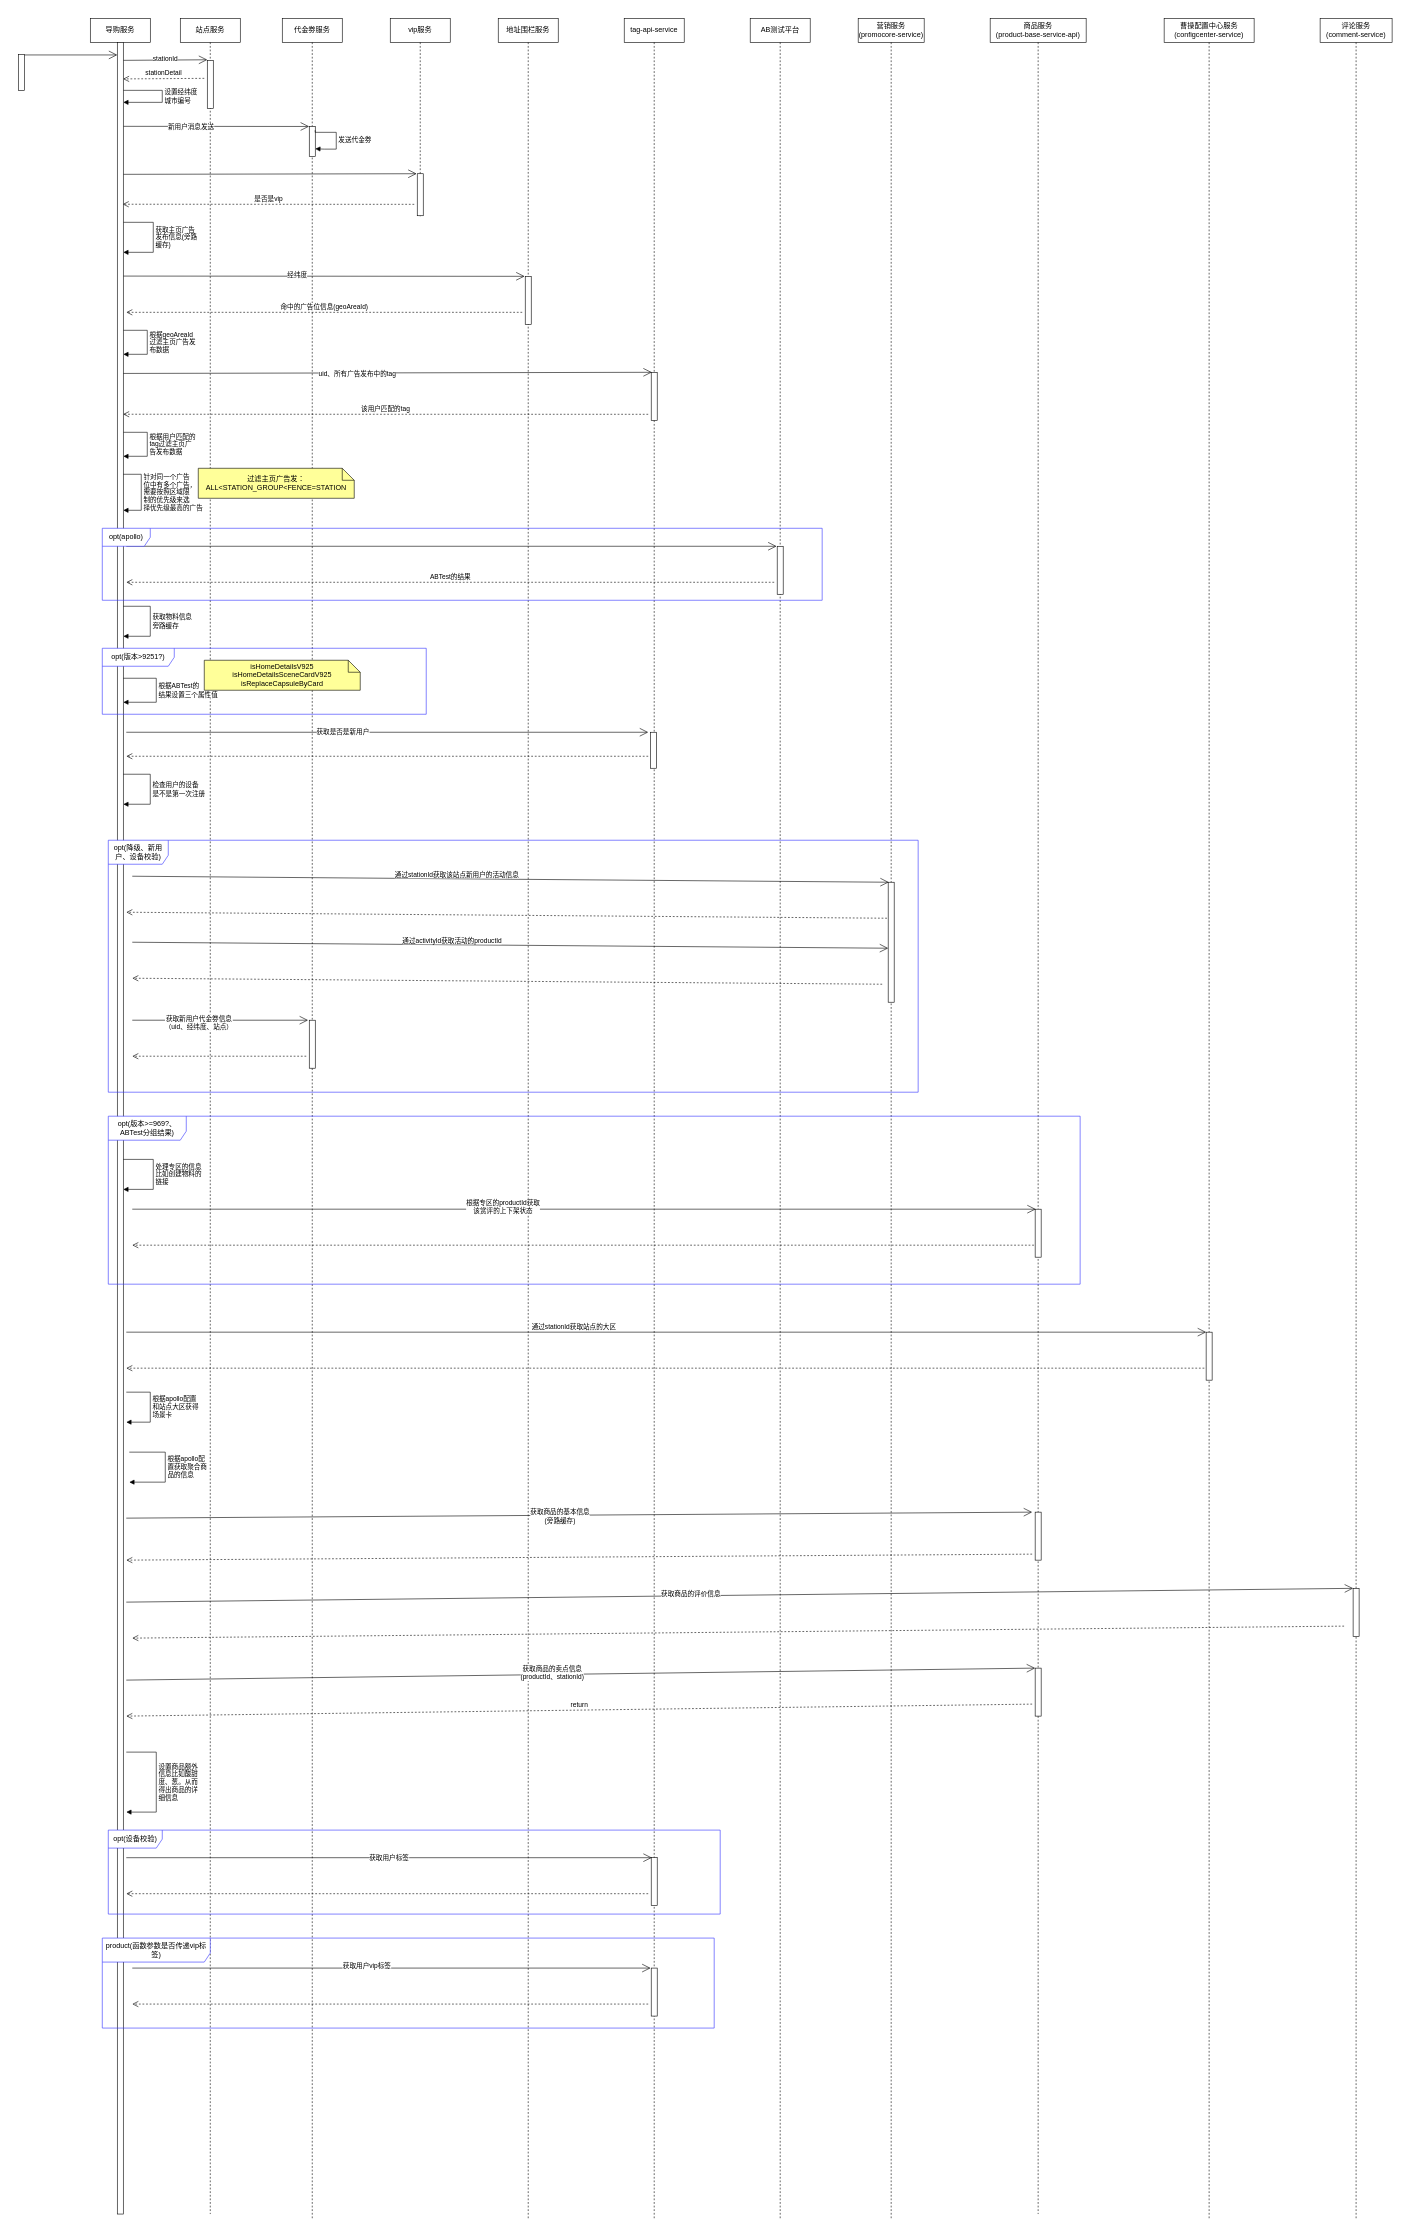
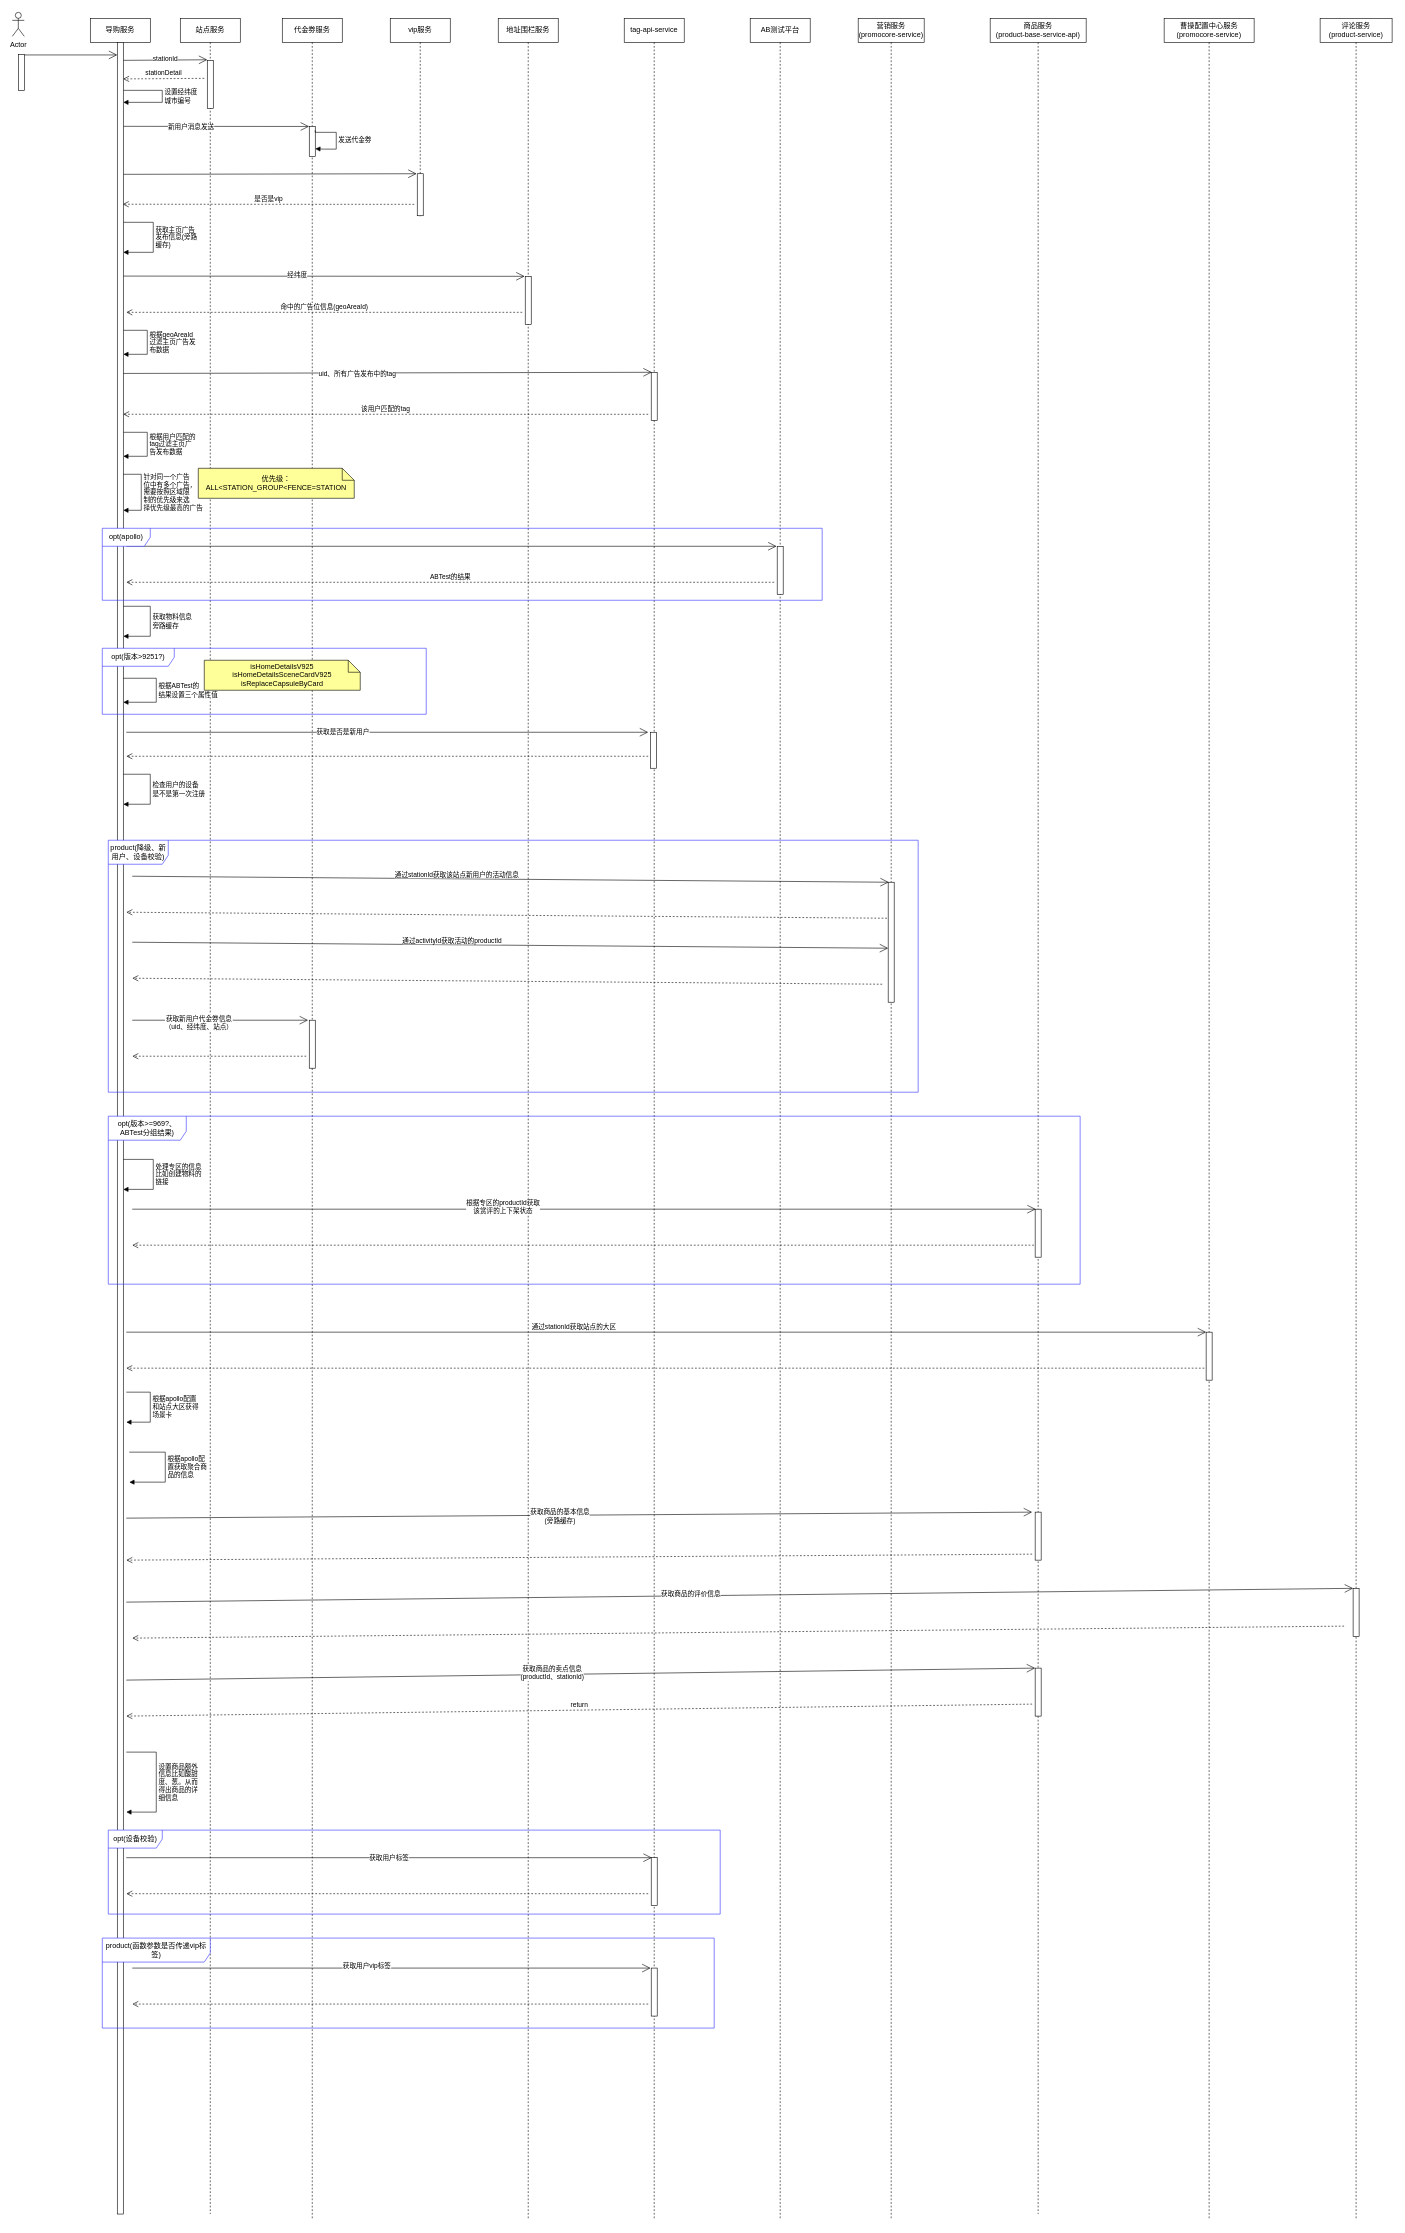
none -> (18, 24)
(1209, 30) -> (1209, 30)
(1356, 30) -> (1356, 30)
(276, 483) -> (276, 483)
(138, 852) -> (138, 852)
